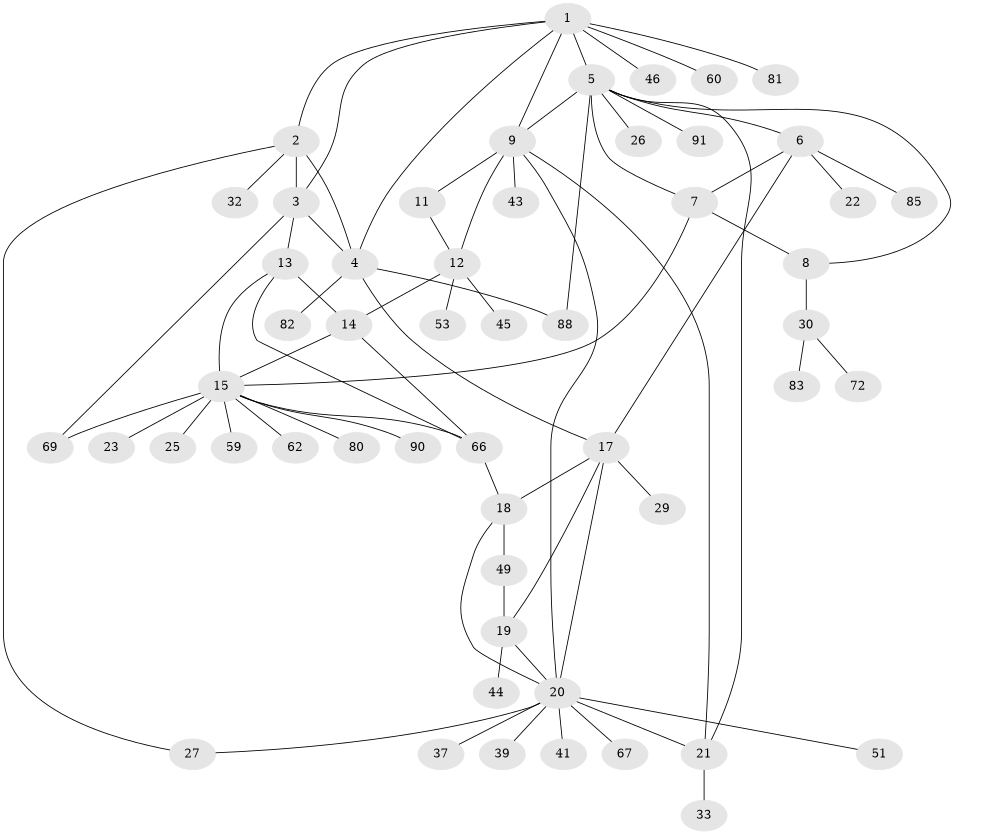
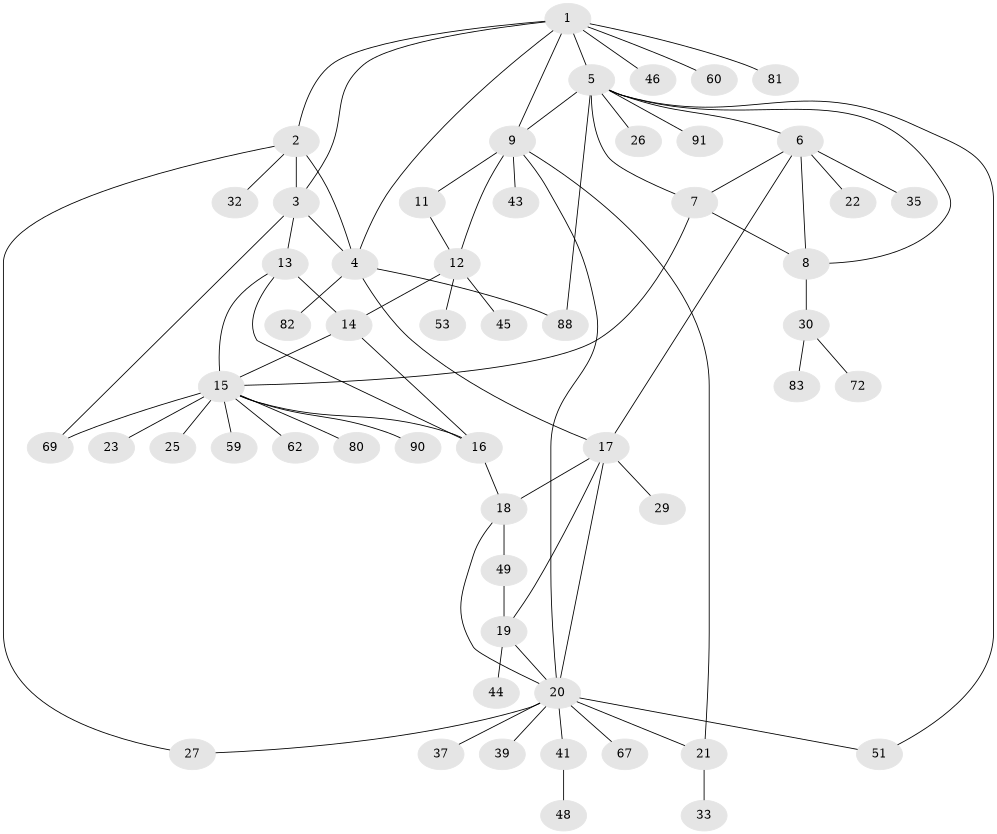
none -> (803, 203)
(914, 203) -> (914, 203)
(742, 368) -> (994, 280)
(479, 448) -> (479, 448)
none -> (564, 816)
